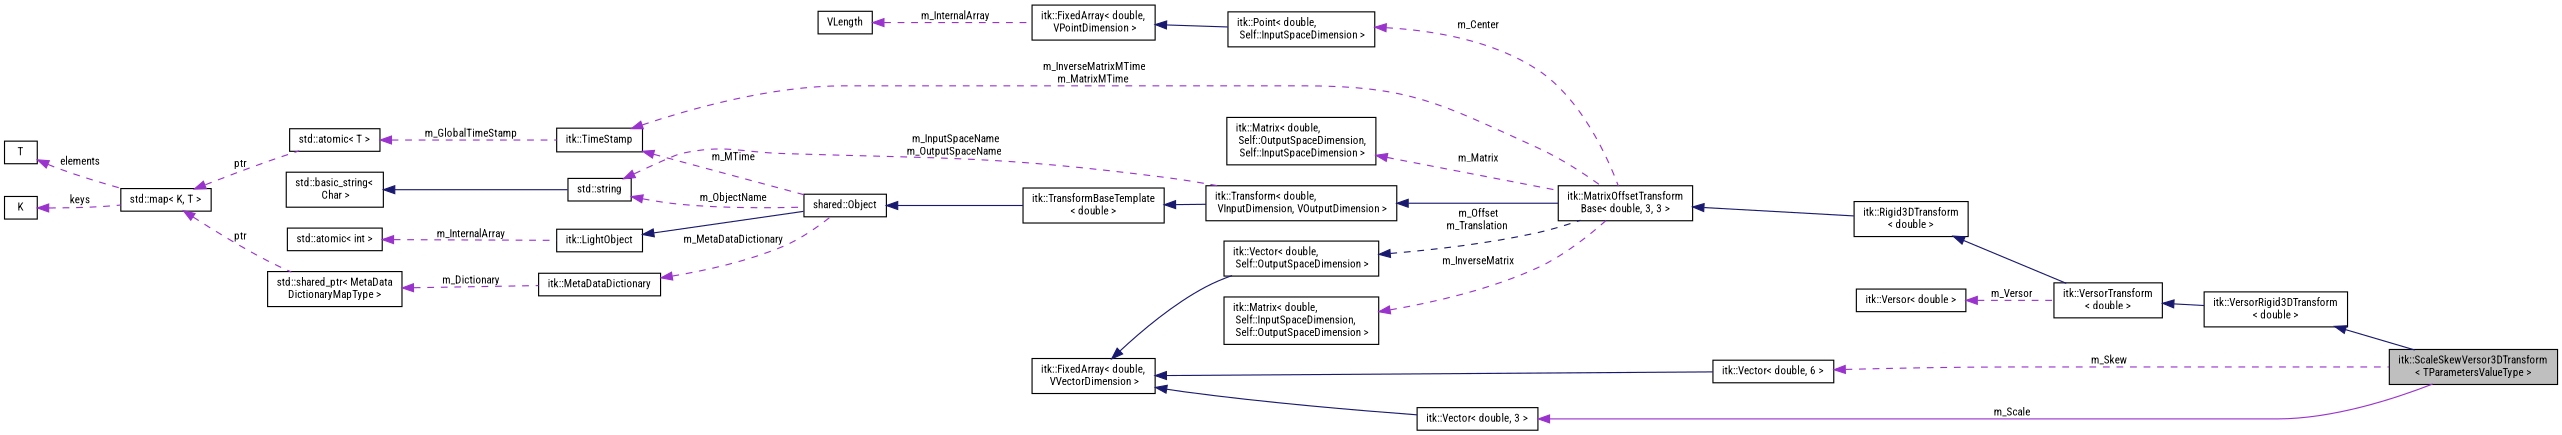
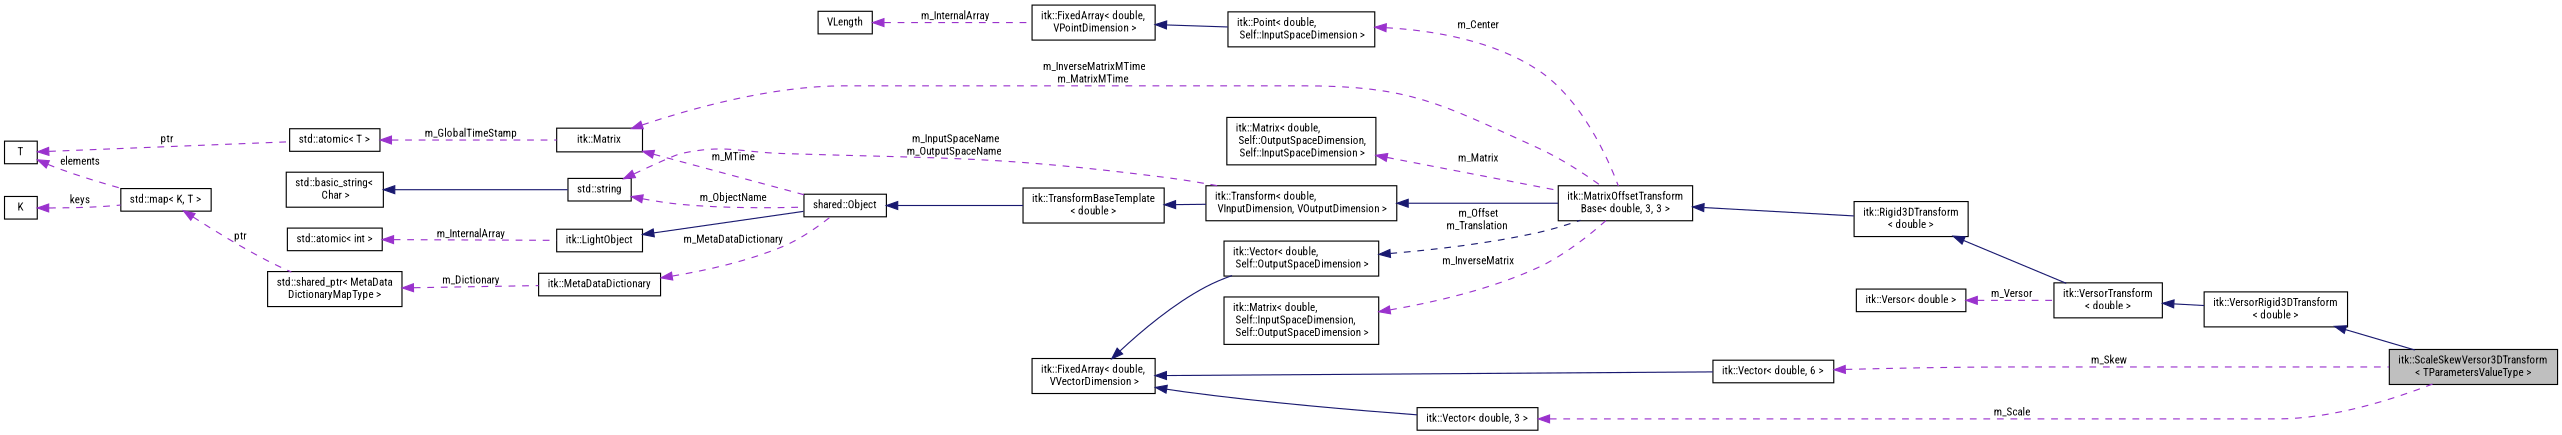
(600, 140) -> (600, 140)
(252, 167) -> (169, 147)
(1994, 419) -> (1994, 419)
